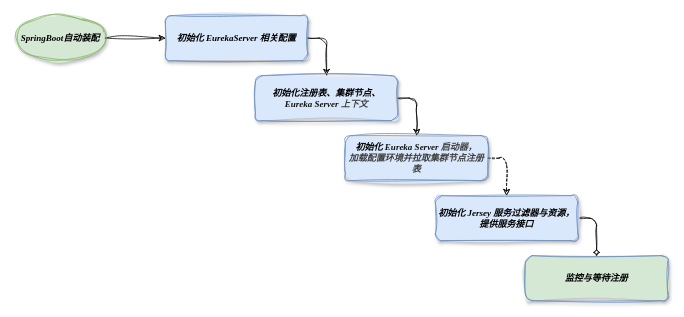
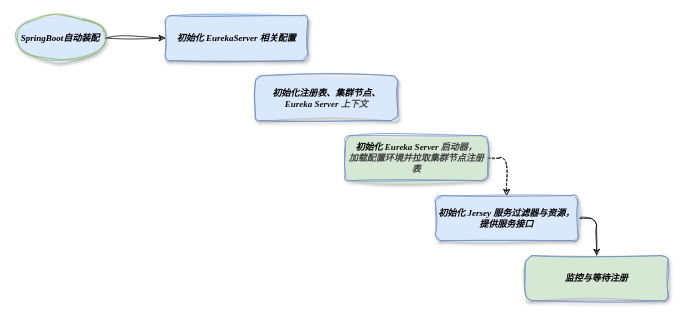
(60, 38) -> (60, 38)
(327, 47) -> none
(417, 107) -> none
(417, 158) -> (417, 158)
(597, 248) -> (597, 249)
